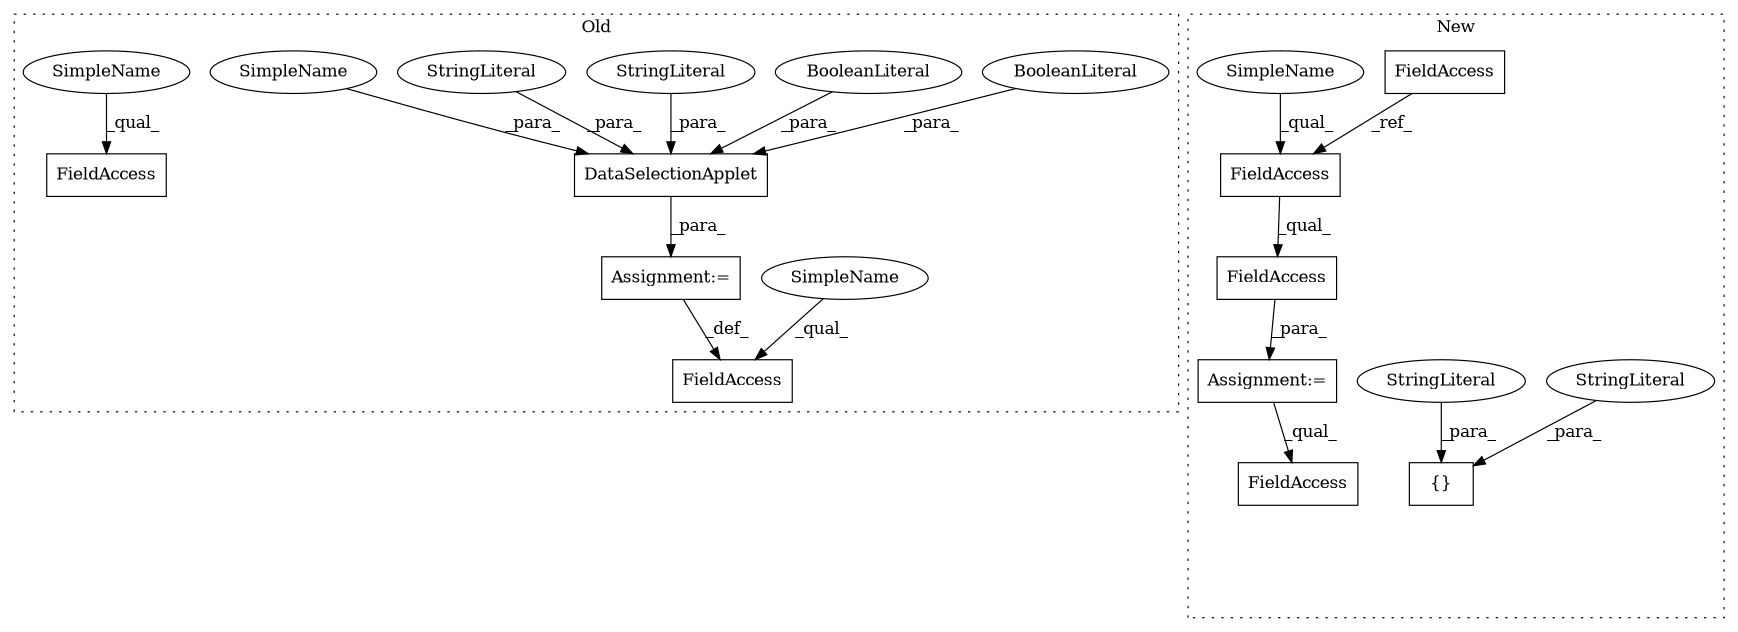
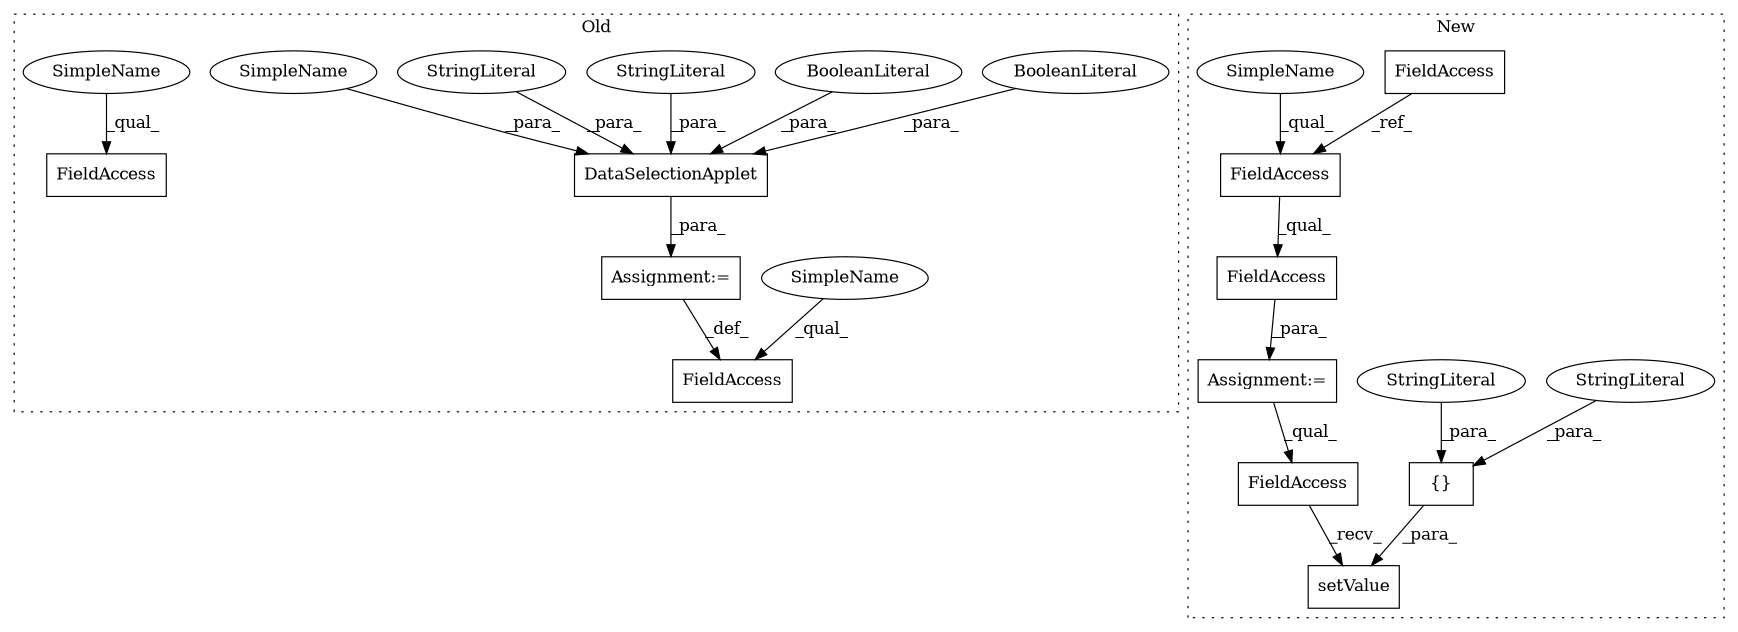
none -> (1354, 587)
